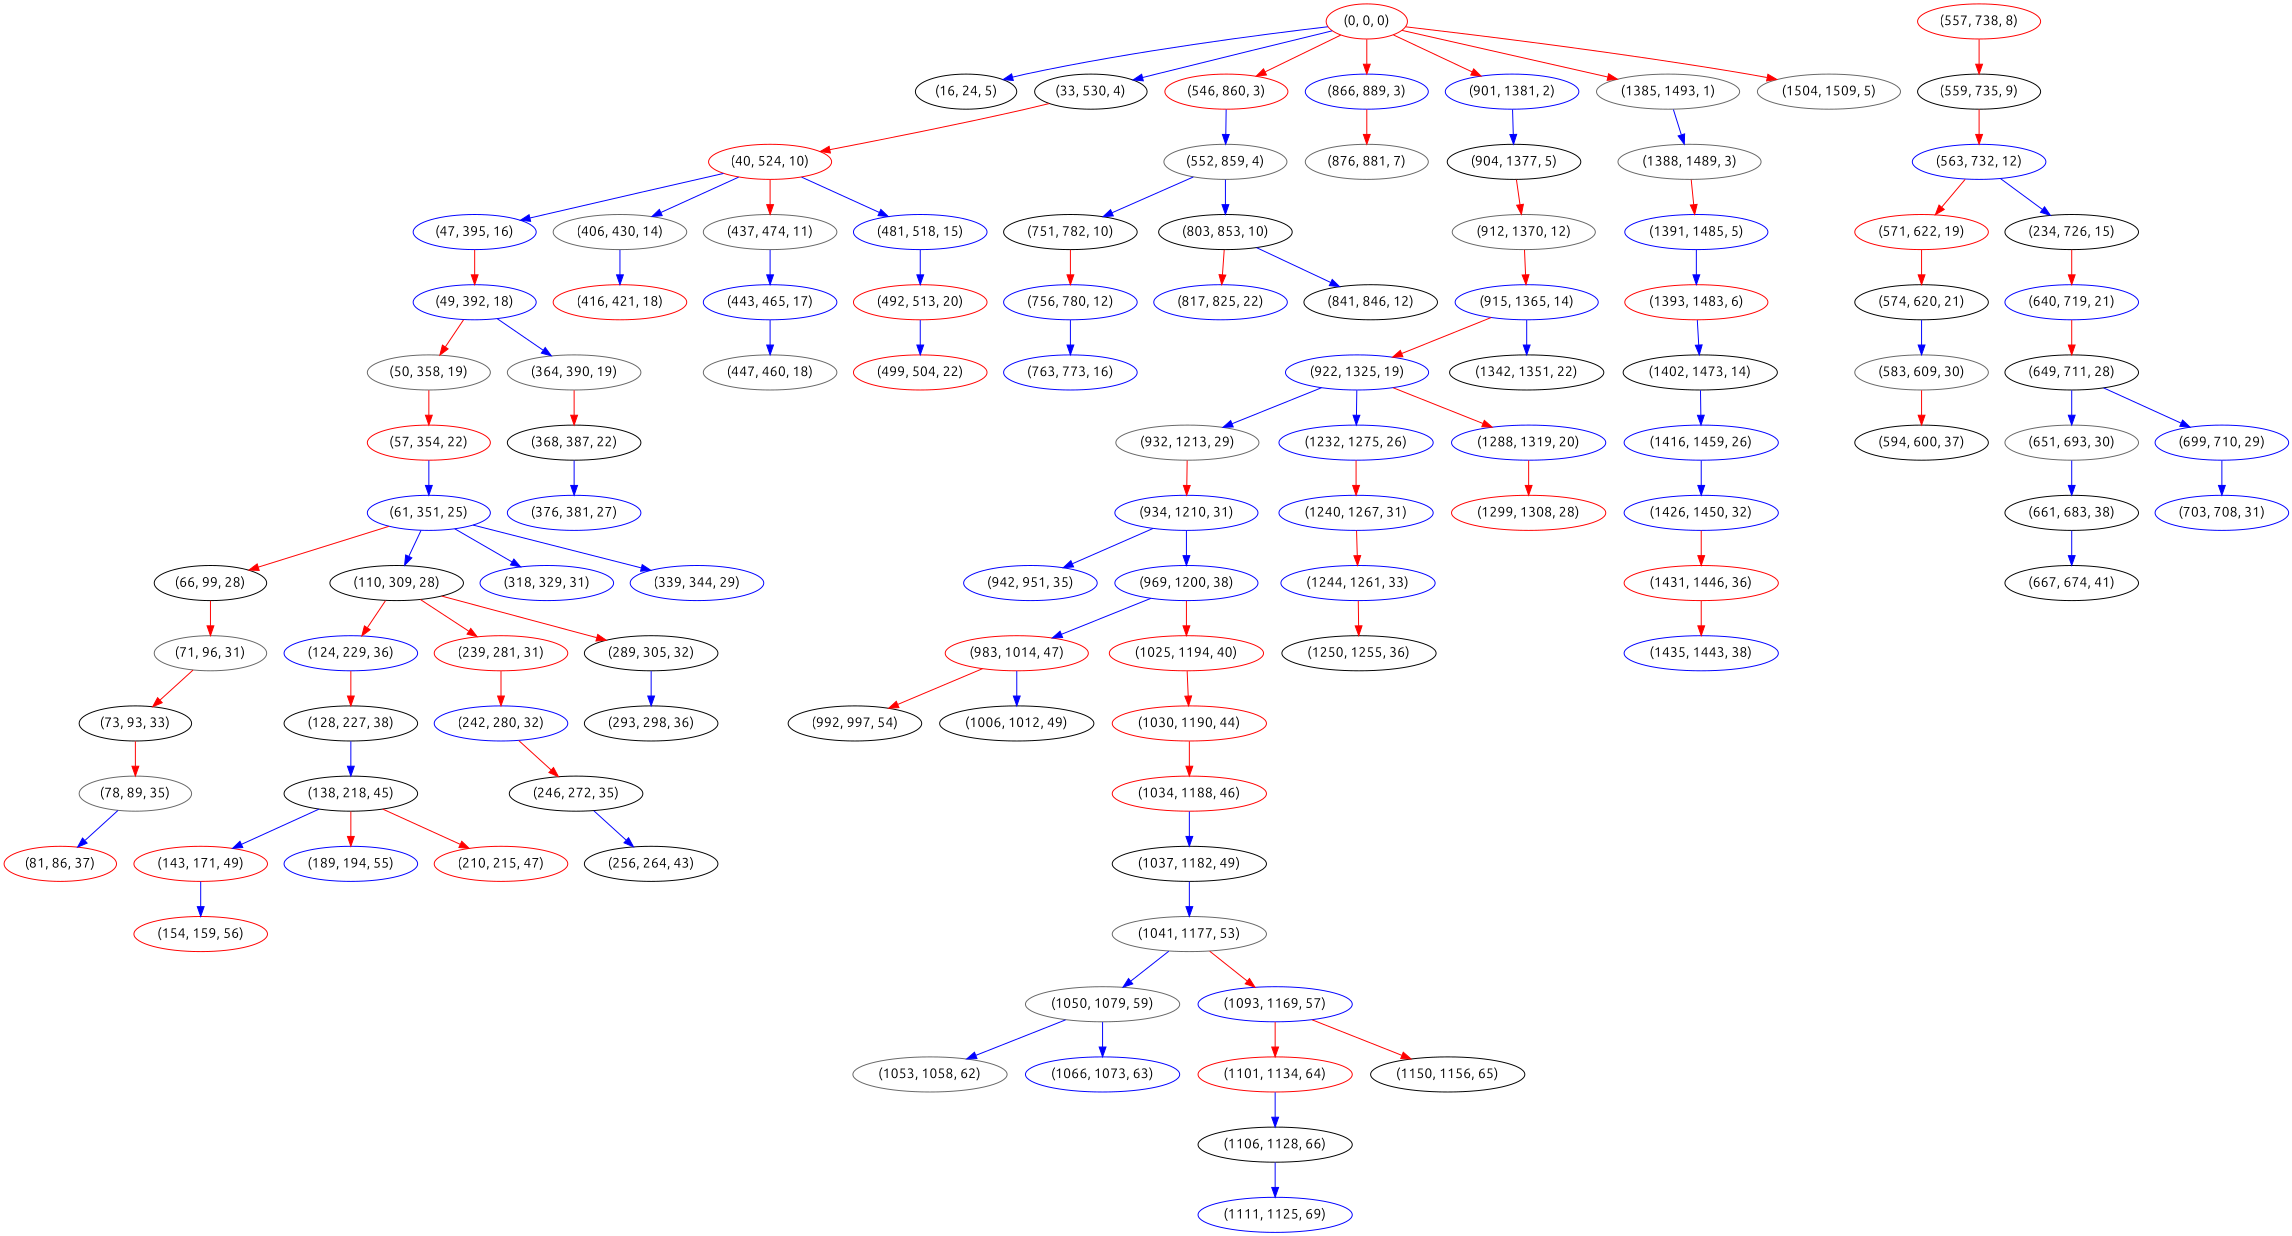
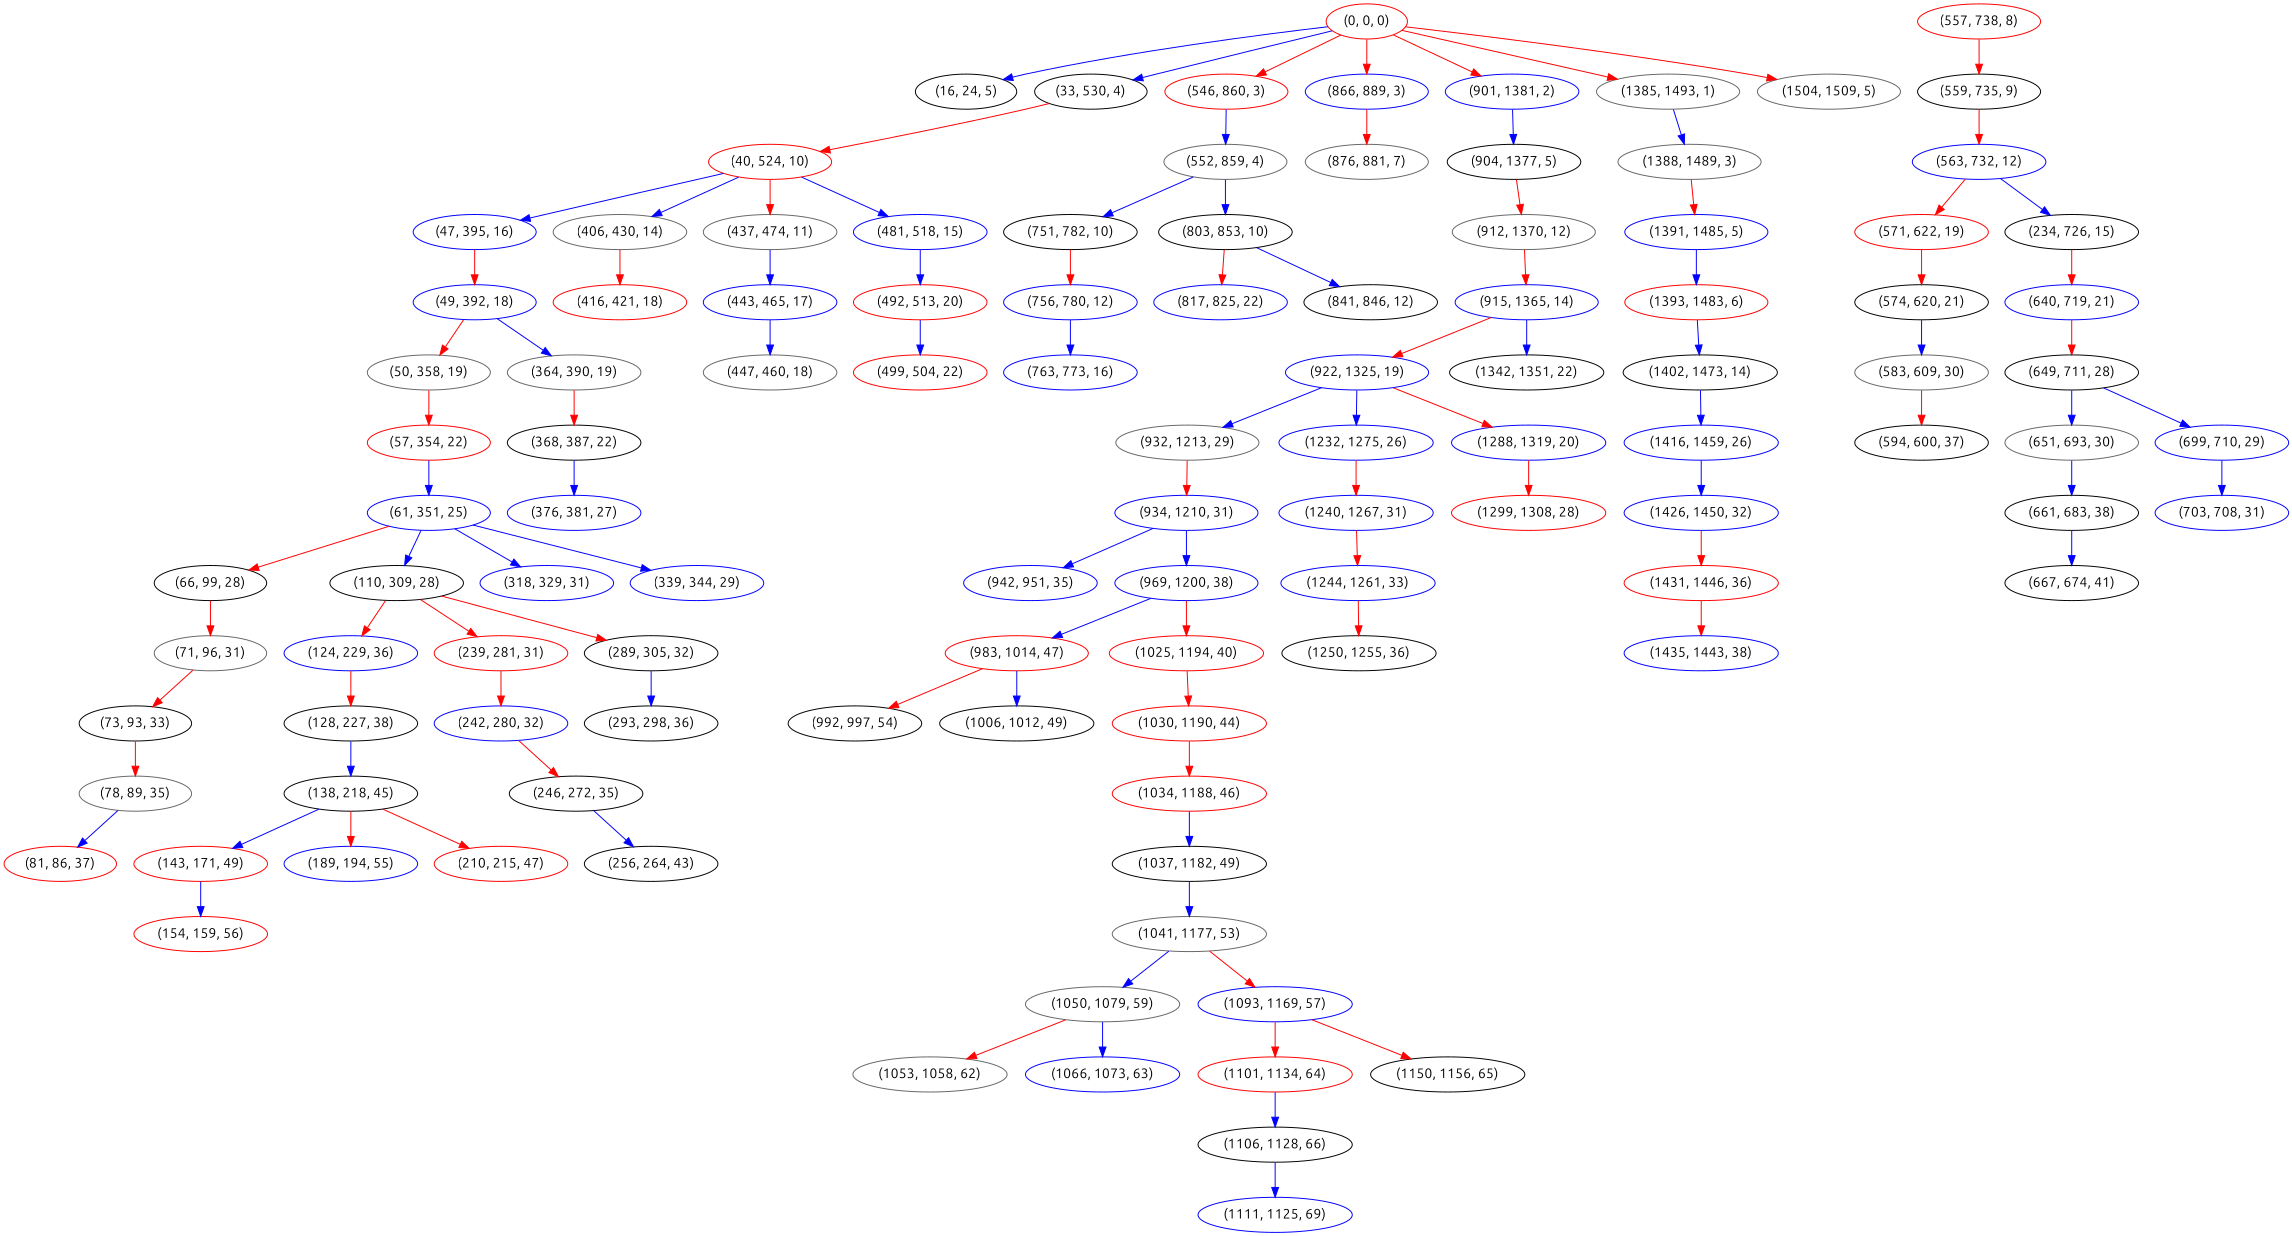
(620, 262) -> (620, 262)
(1021, 1038) -> (1021, 1038)
